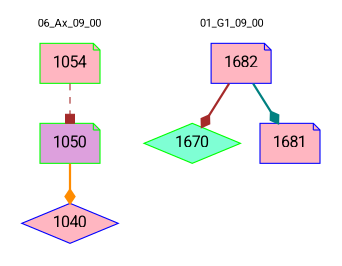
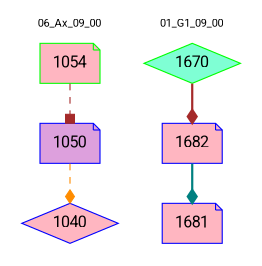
(219, 100) -> (192, 97)
(70, 143) -> (70, 143)
(70, 177) -> (70, 177)
